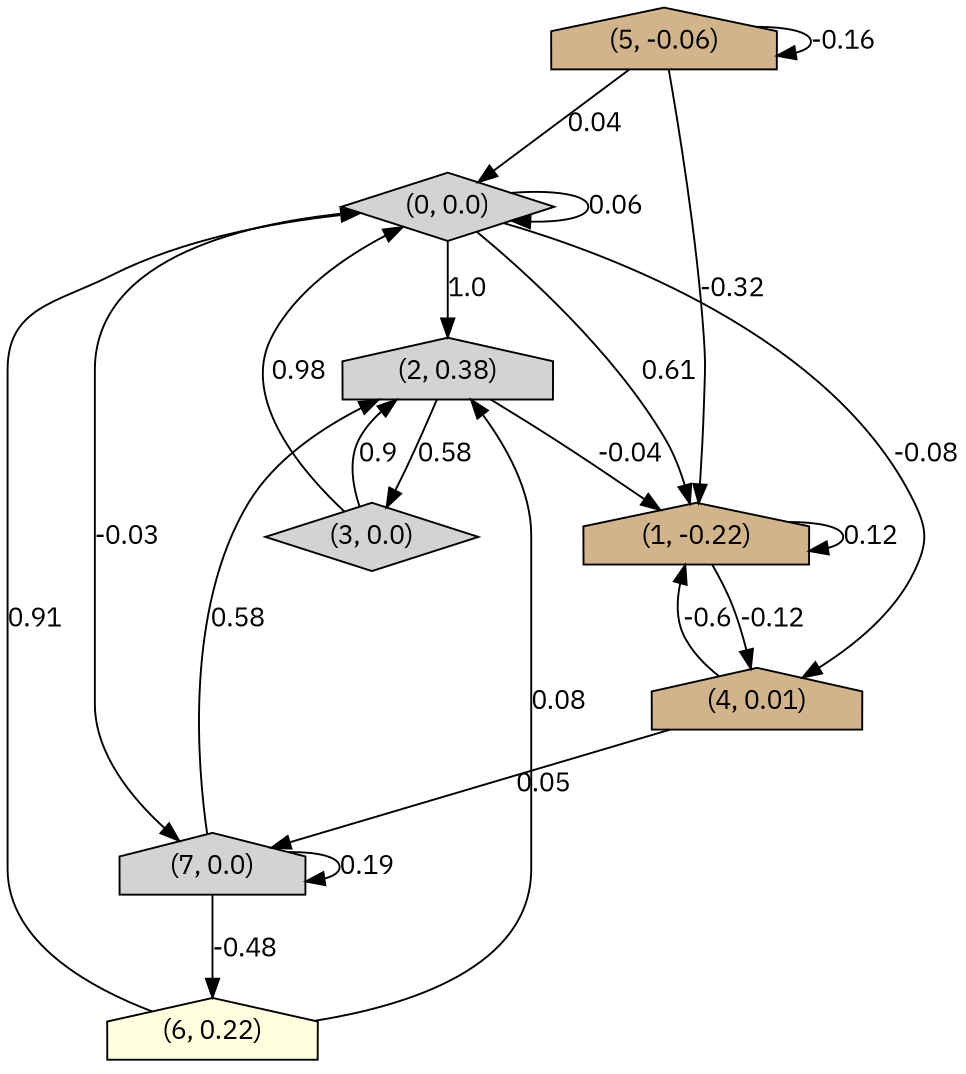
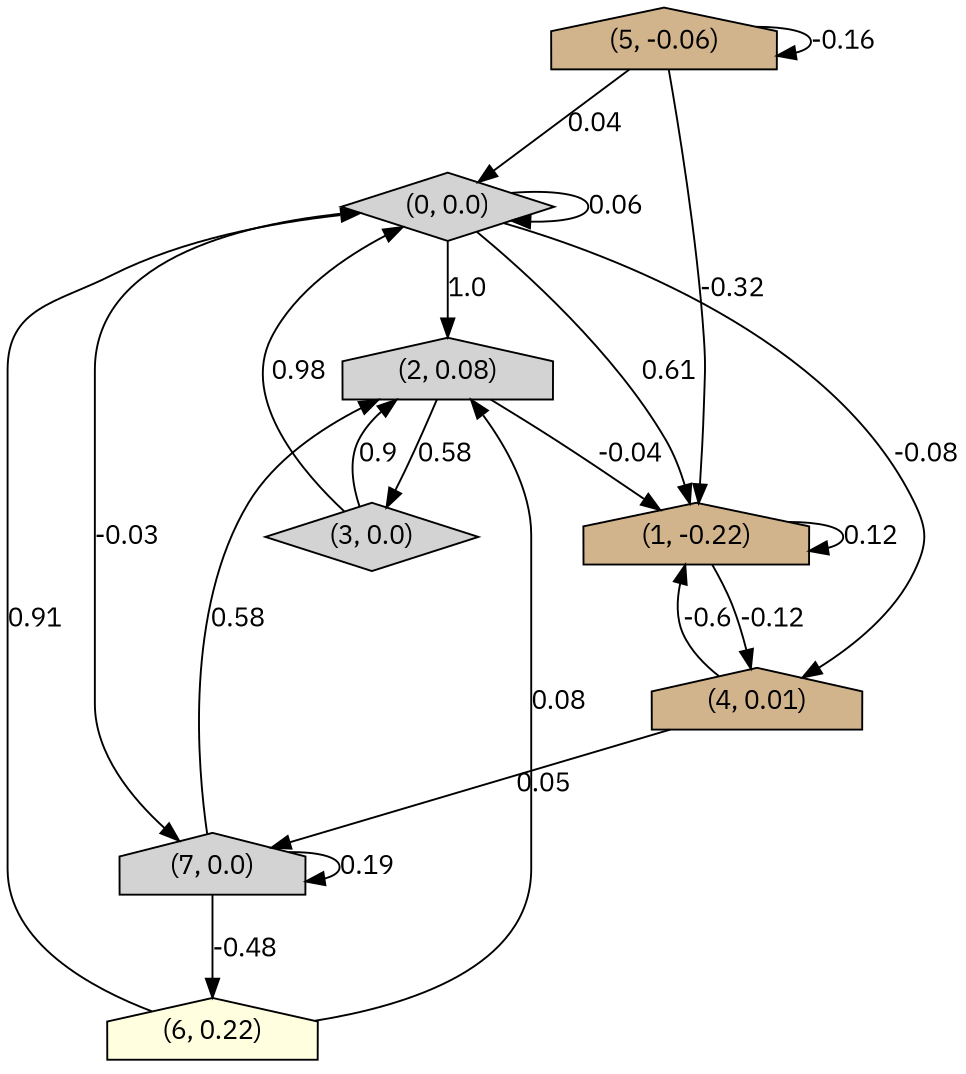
(448, 372) -> (448, 372)
